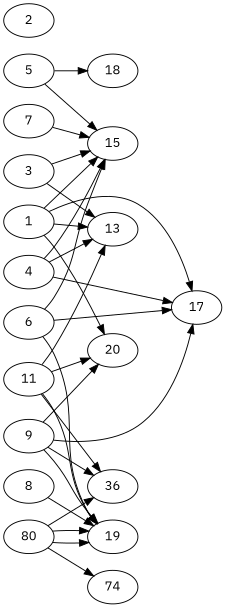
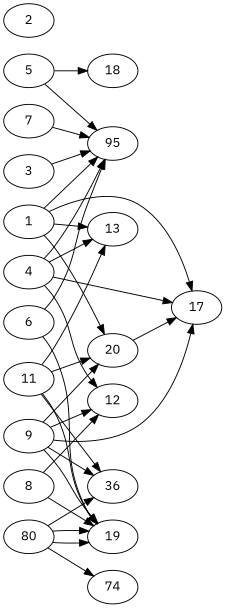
(113, 144) -> (113, 144)
(67, 198) -> none
(108, 315) -> (151, 331)
none -> (113, 401)
